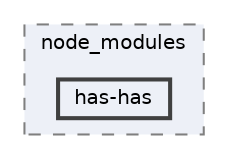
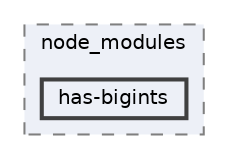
(114, 99) -> (114, 99)
